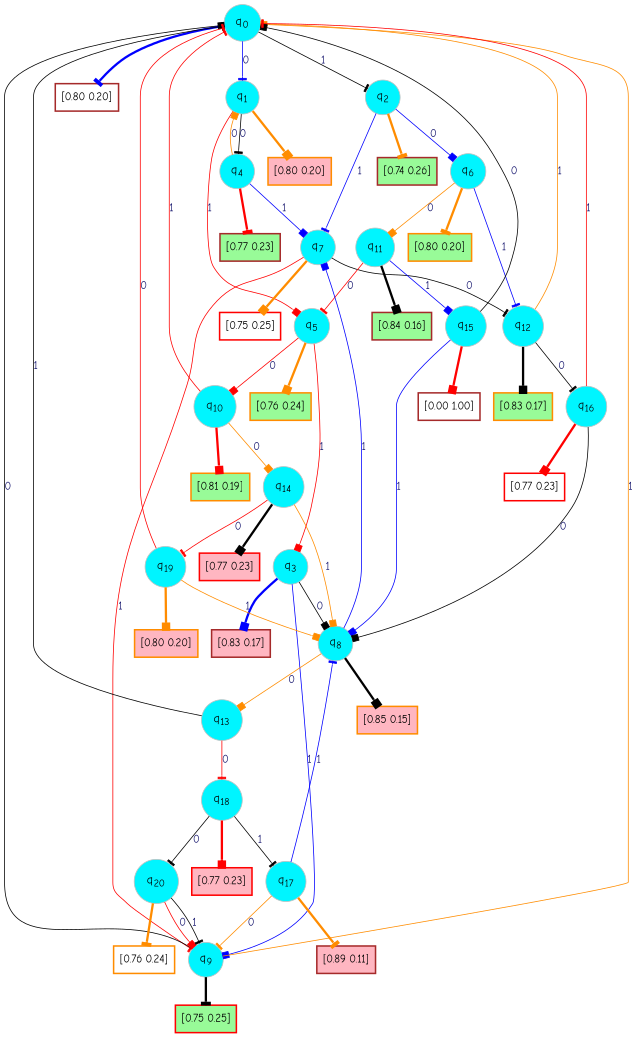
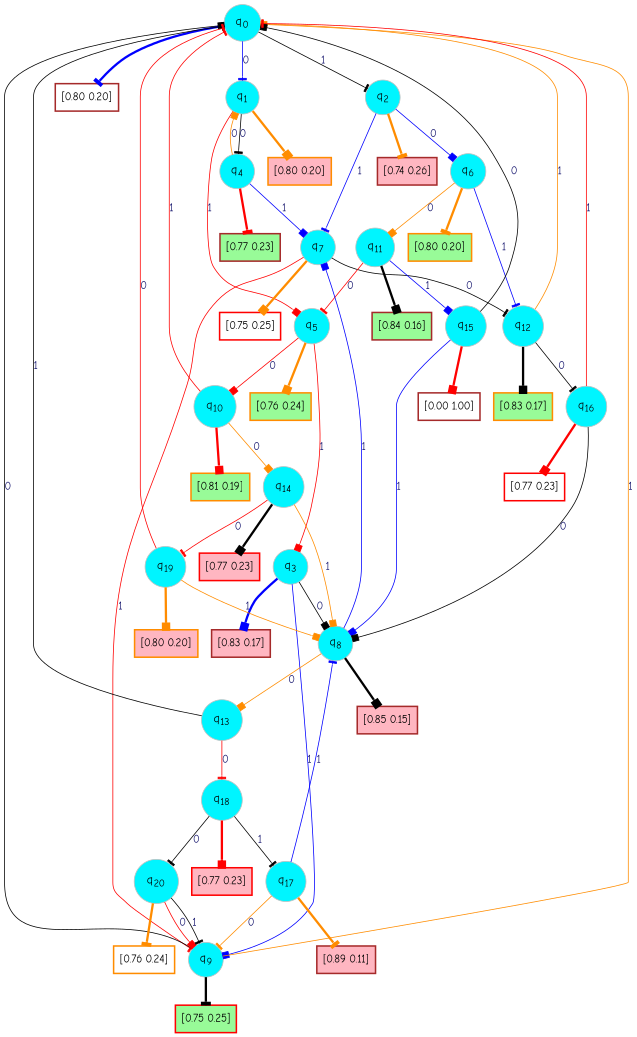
(407, 171) -> (407, 171)
(387, 720) -> (387, 720)
